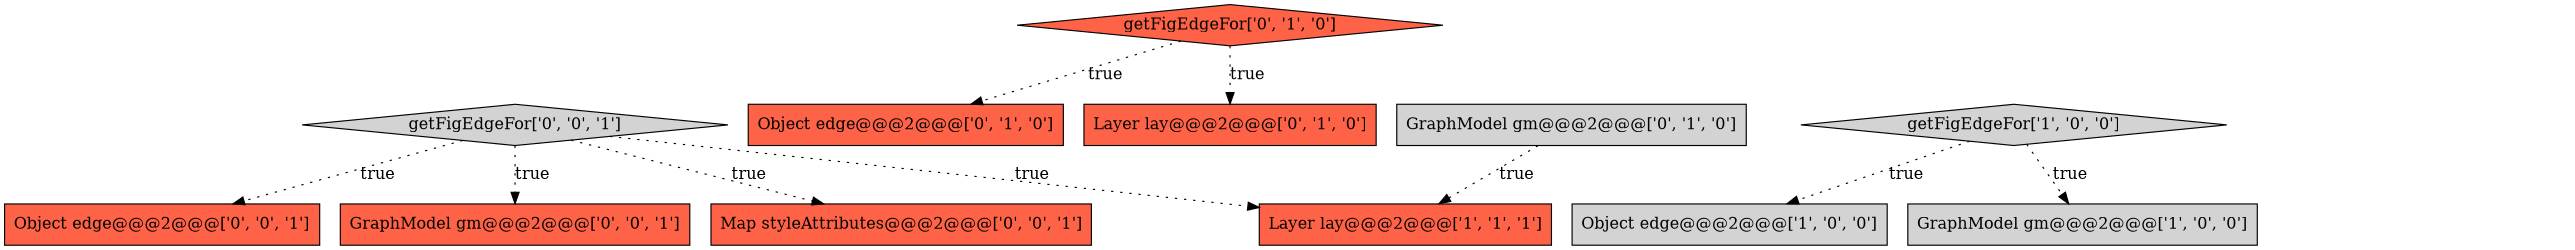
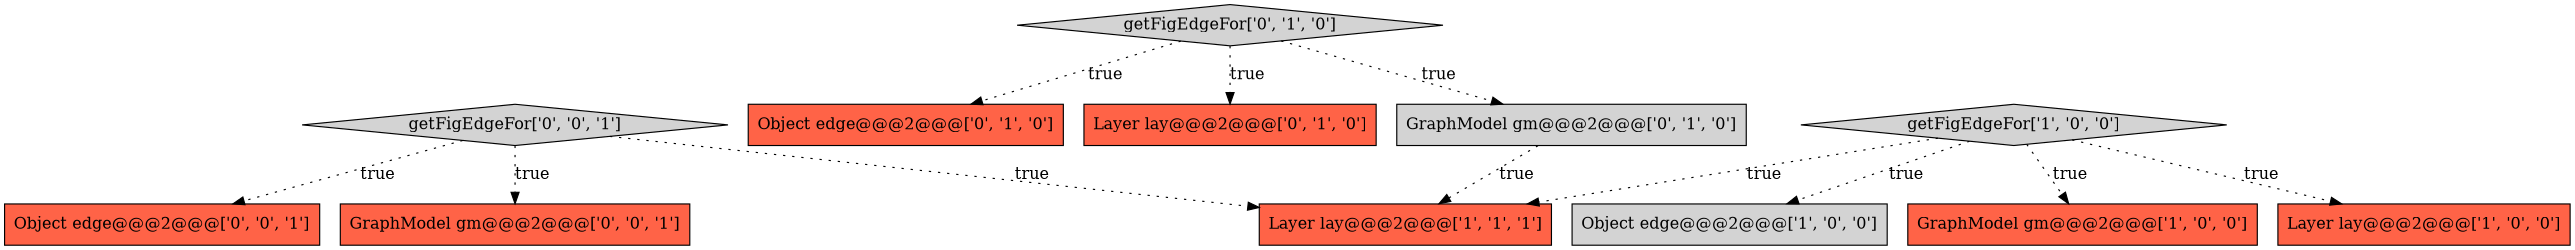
(1230, 25) -> (1230, 25)
none -> (1387, 71)
none -> (1739, 170)
(901, 225) -> none
(2083, 225) -> (2083, 225)
none -> (2424, 225)
